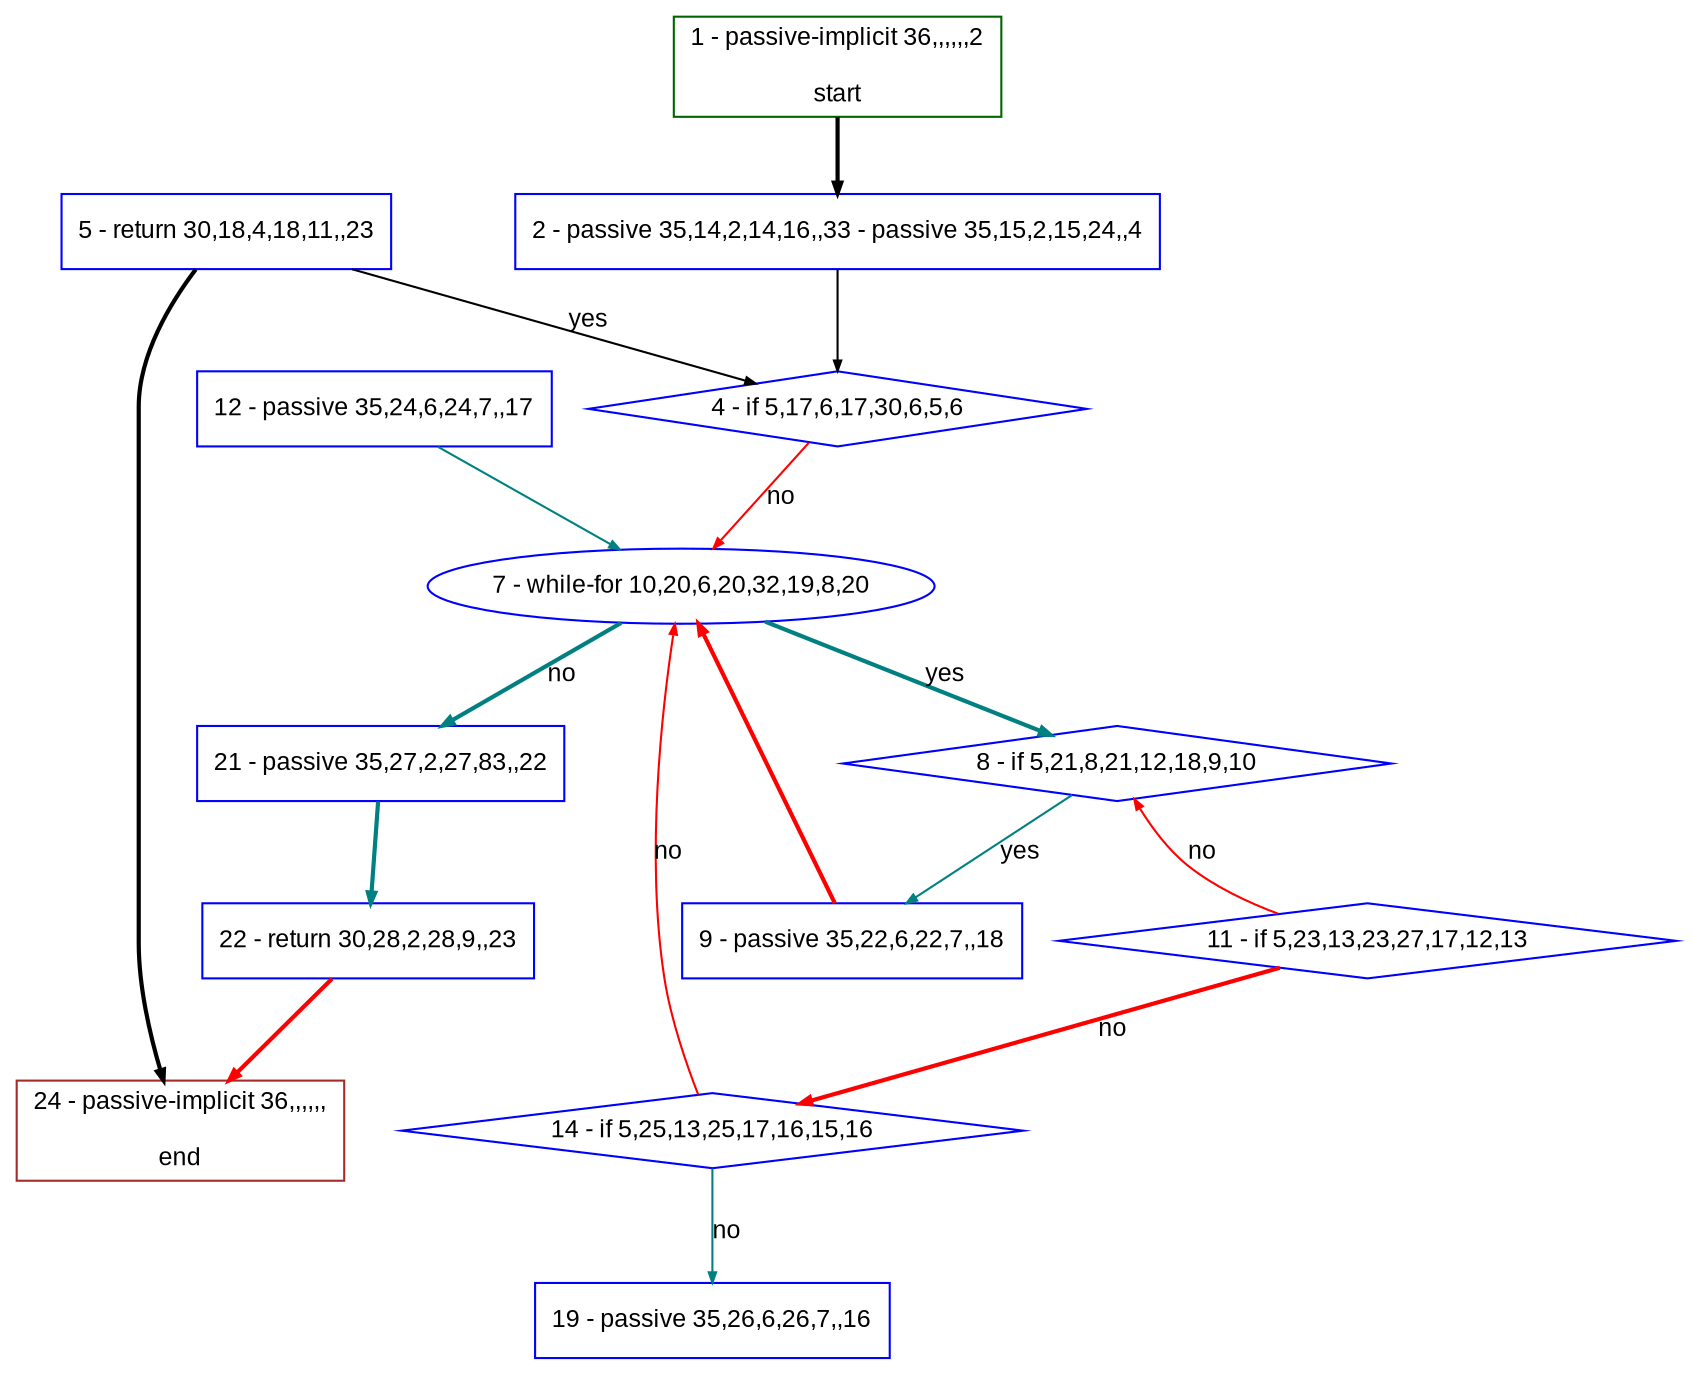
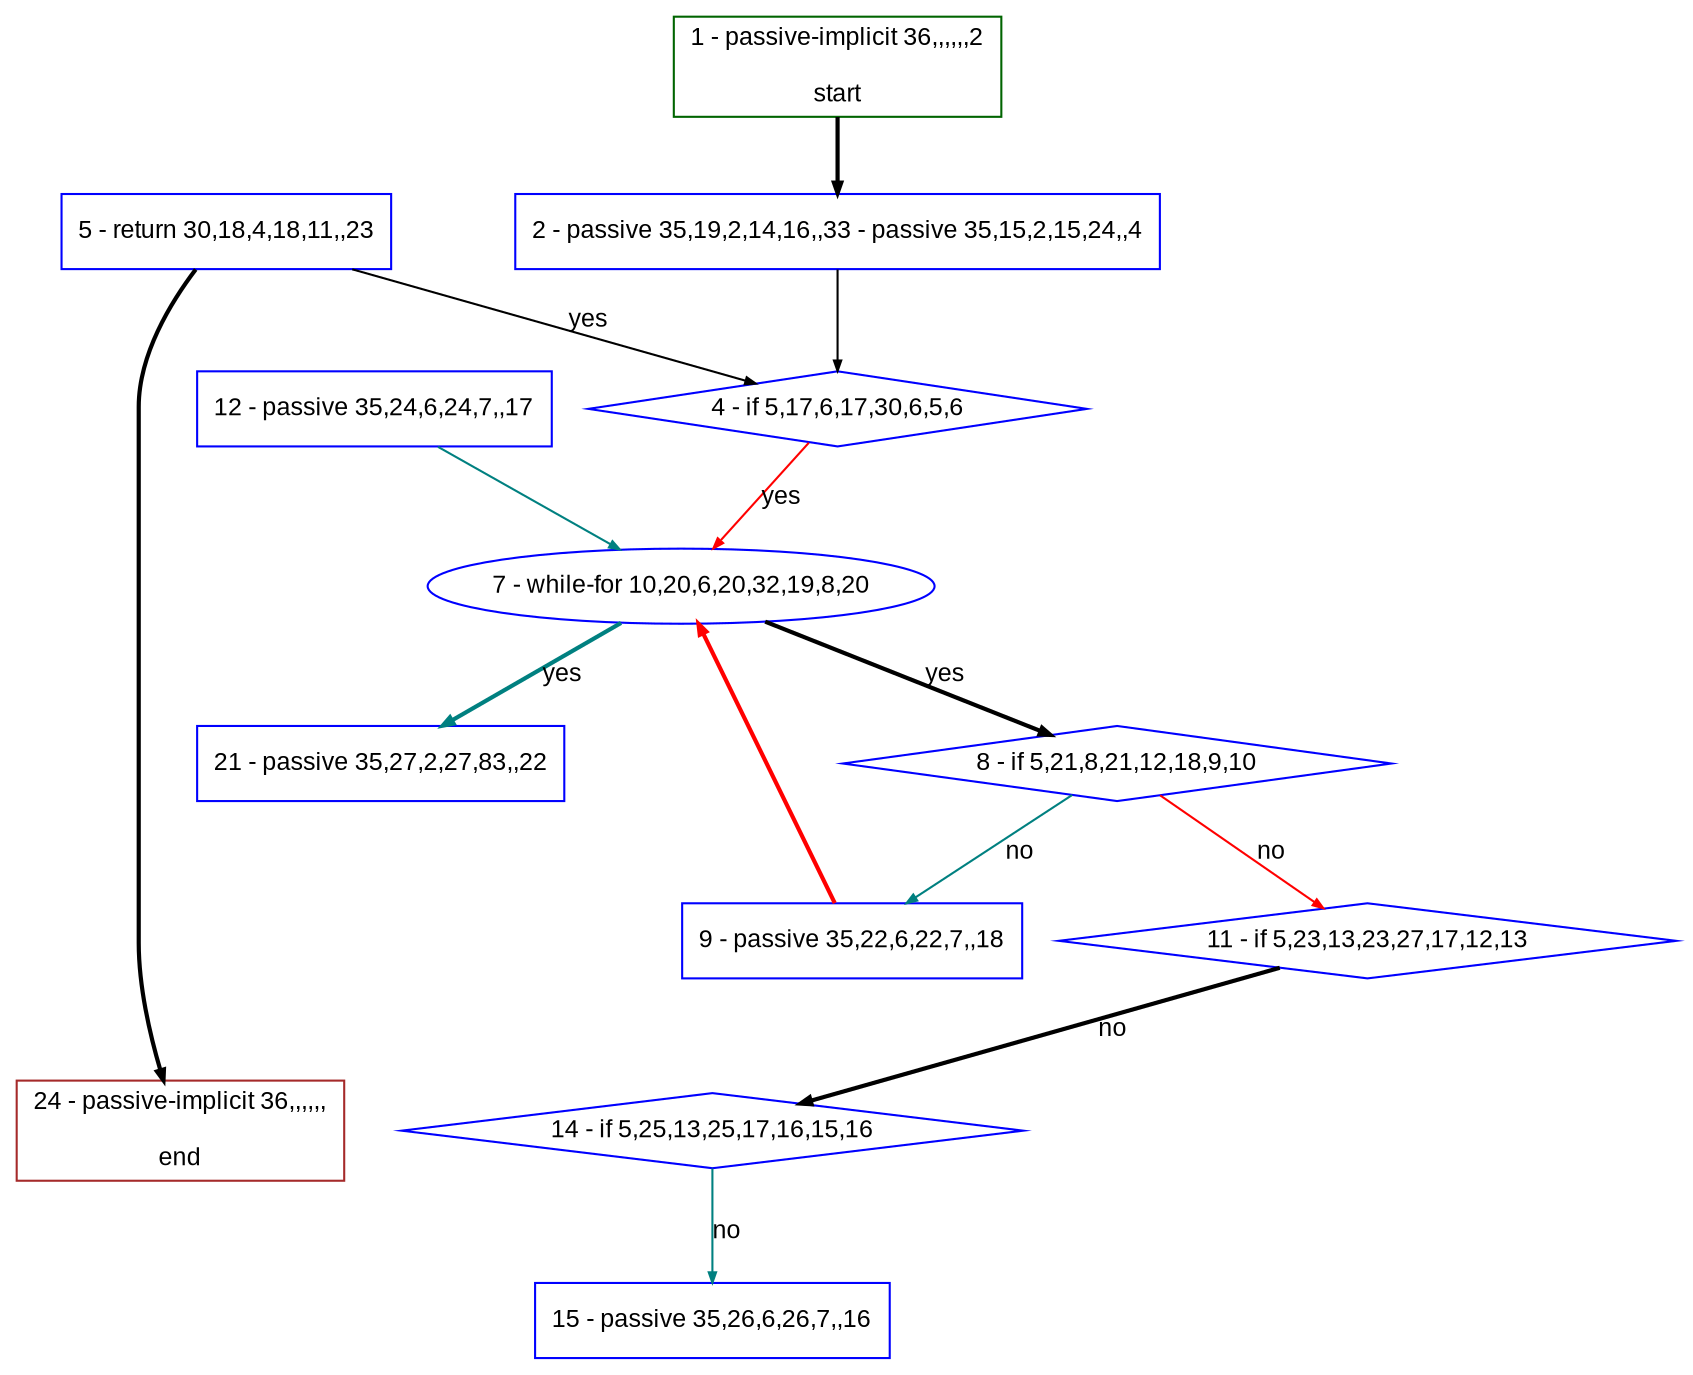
(838, 232) -> (838, 232)
(781, 498) -> (781, 498)
(562, 675) -> (562, 675)
(903, 676) -> (903, 676)
(1020, 852) -> (1020, 852)
(656, 867) -> none
(1199, 874) -> (1237, 849)
(368, 941) -> none
(1045, 1034) -> (1045, 1034)
(712, 1321) -> (712, 1321)
